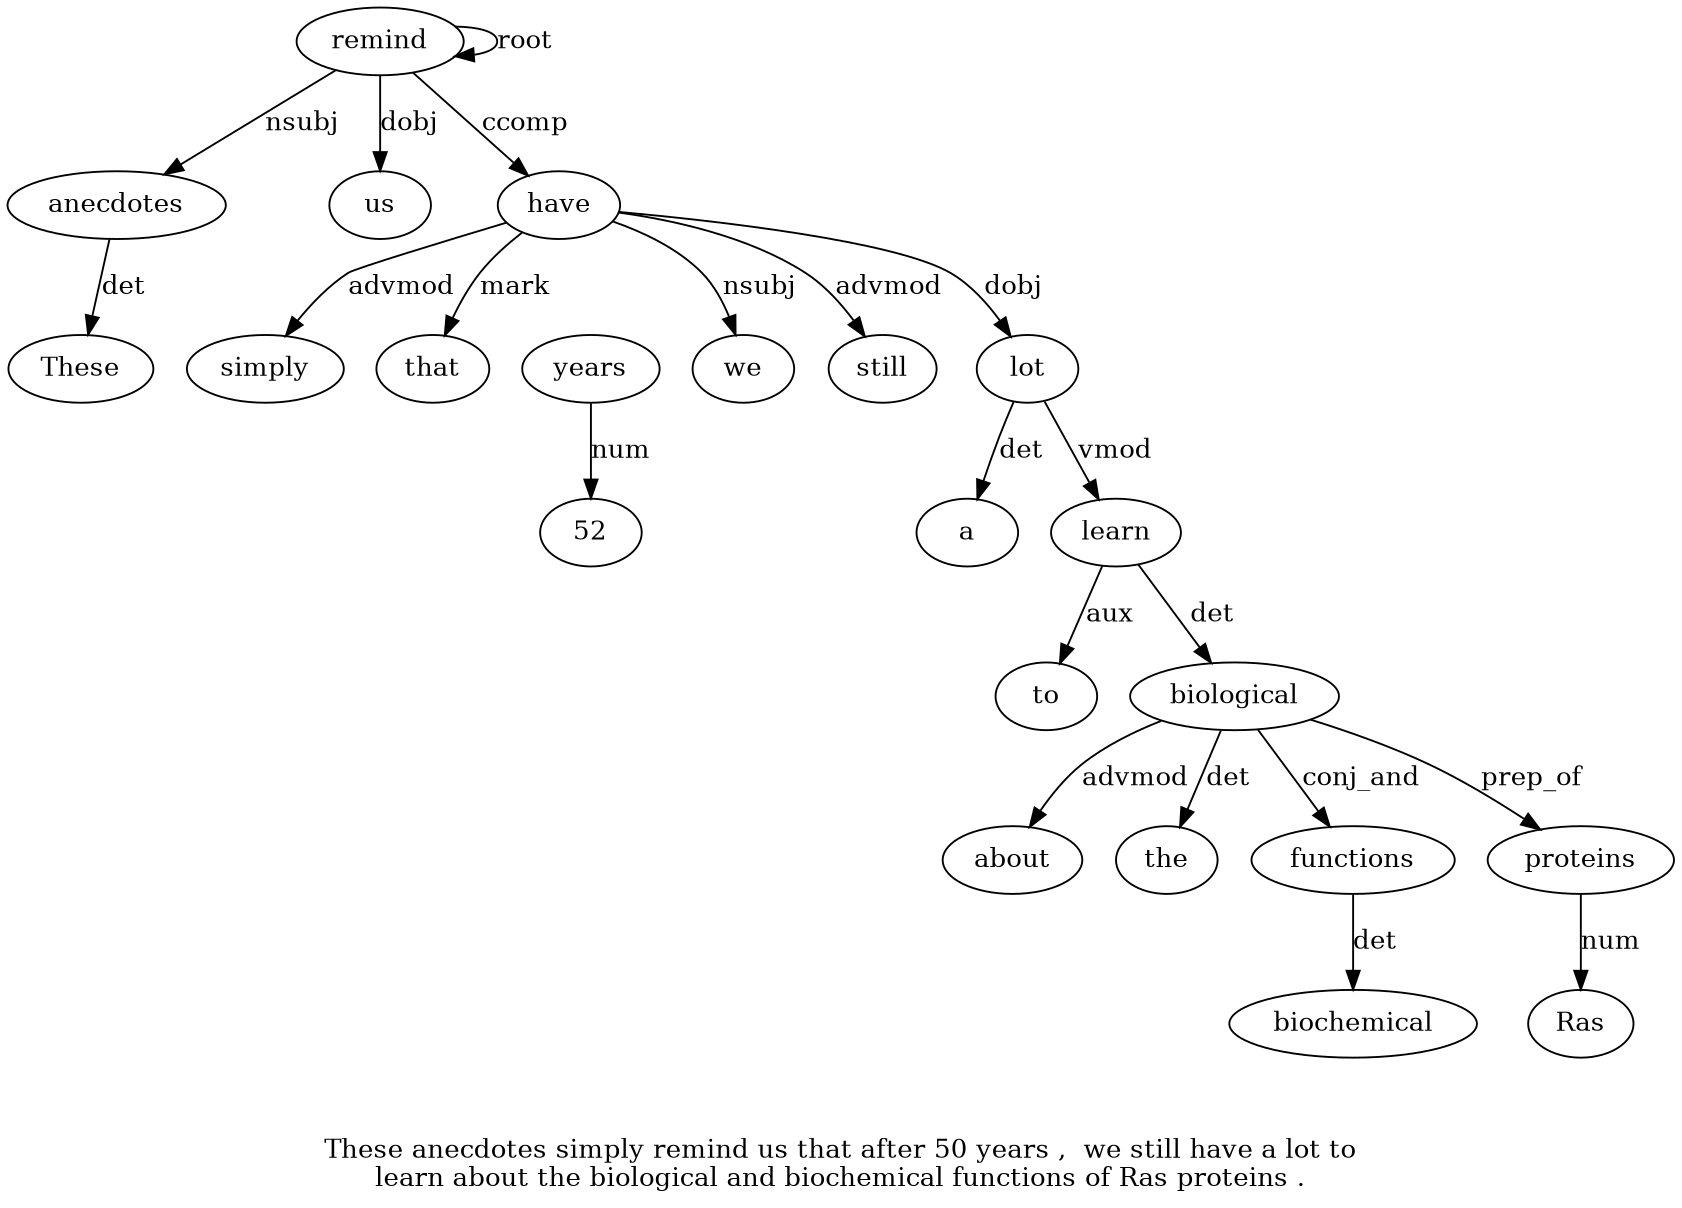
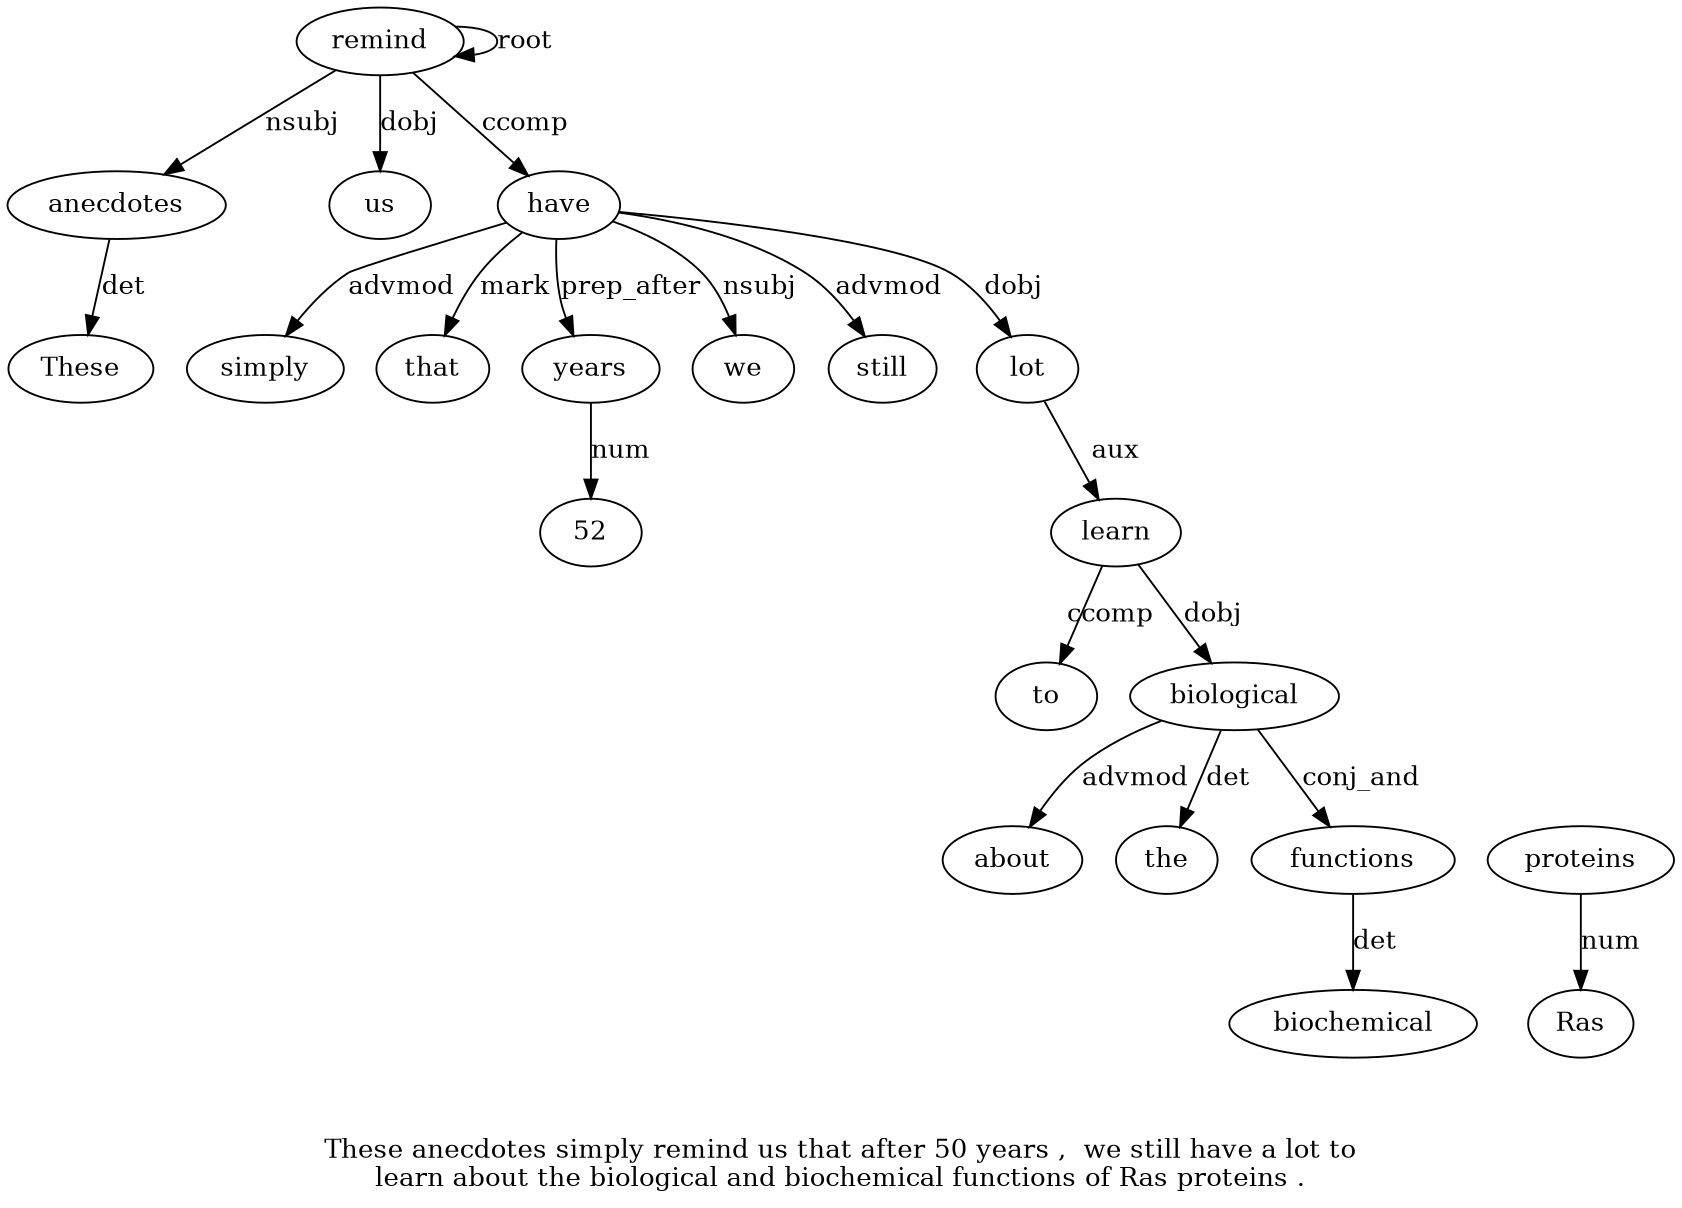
none -> (557, 279)
(1116, 451) -> (1116, 451)
(967, 533) -> none
(1110, 614) -> (1110, 614)
(1213, 614) -> (1213, 614)
(1421, 761) -> none
